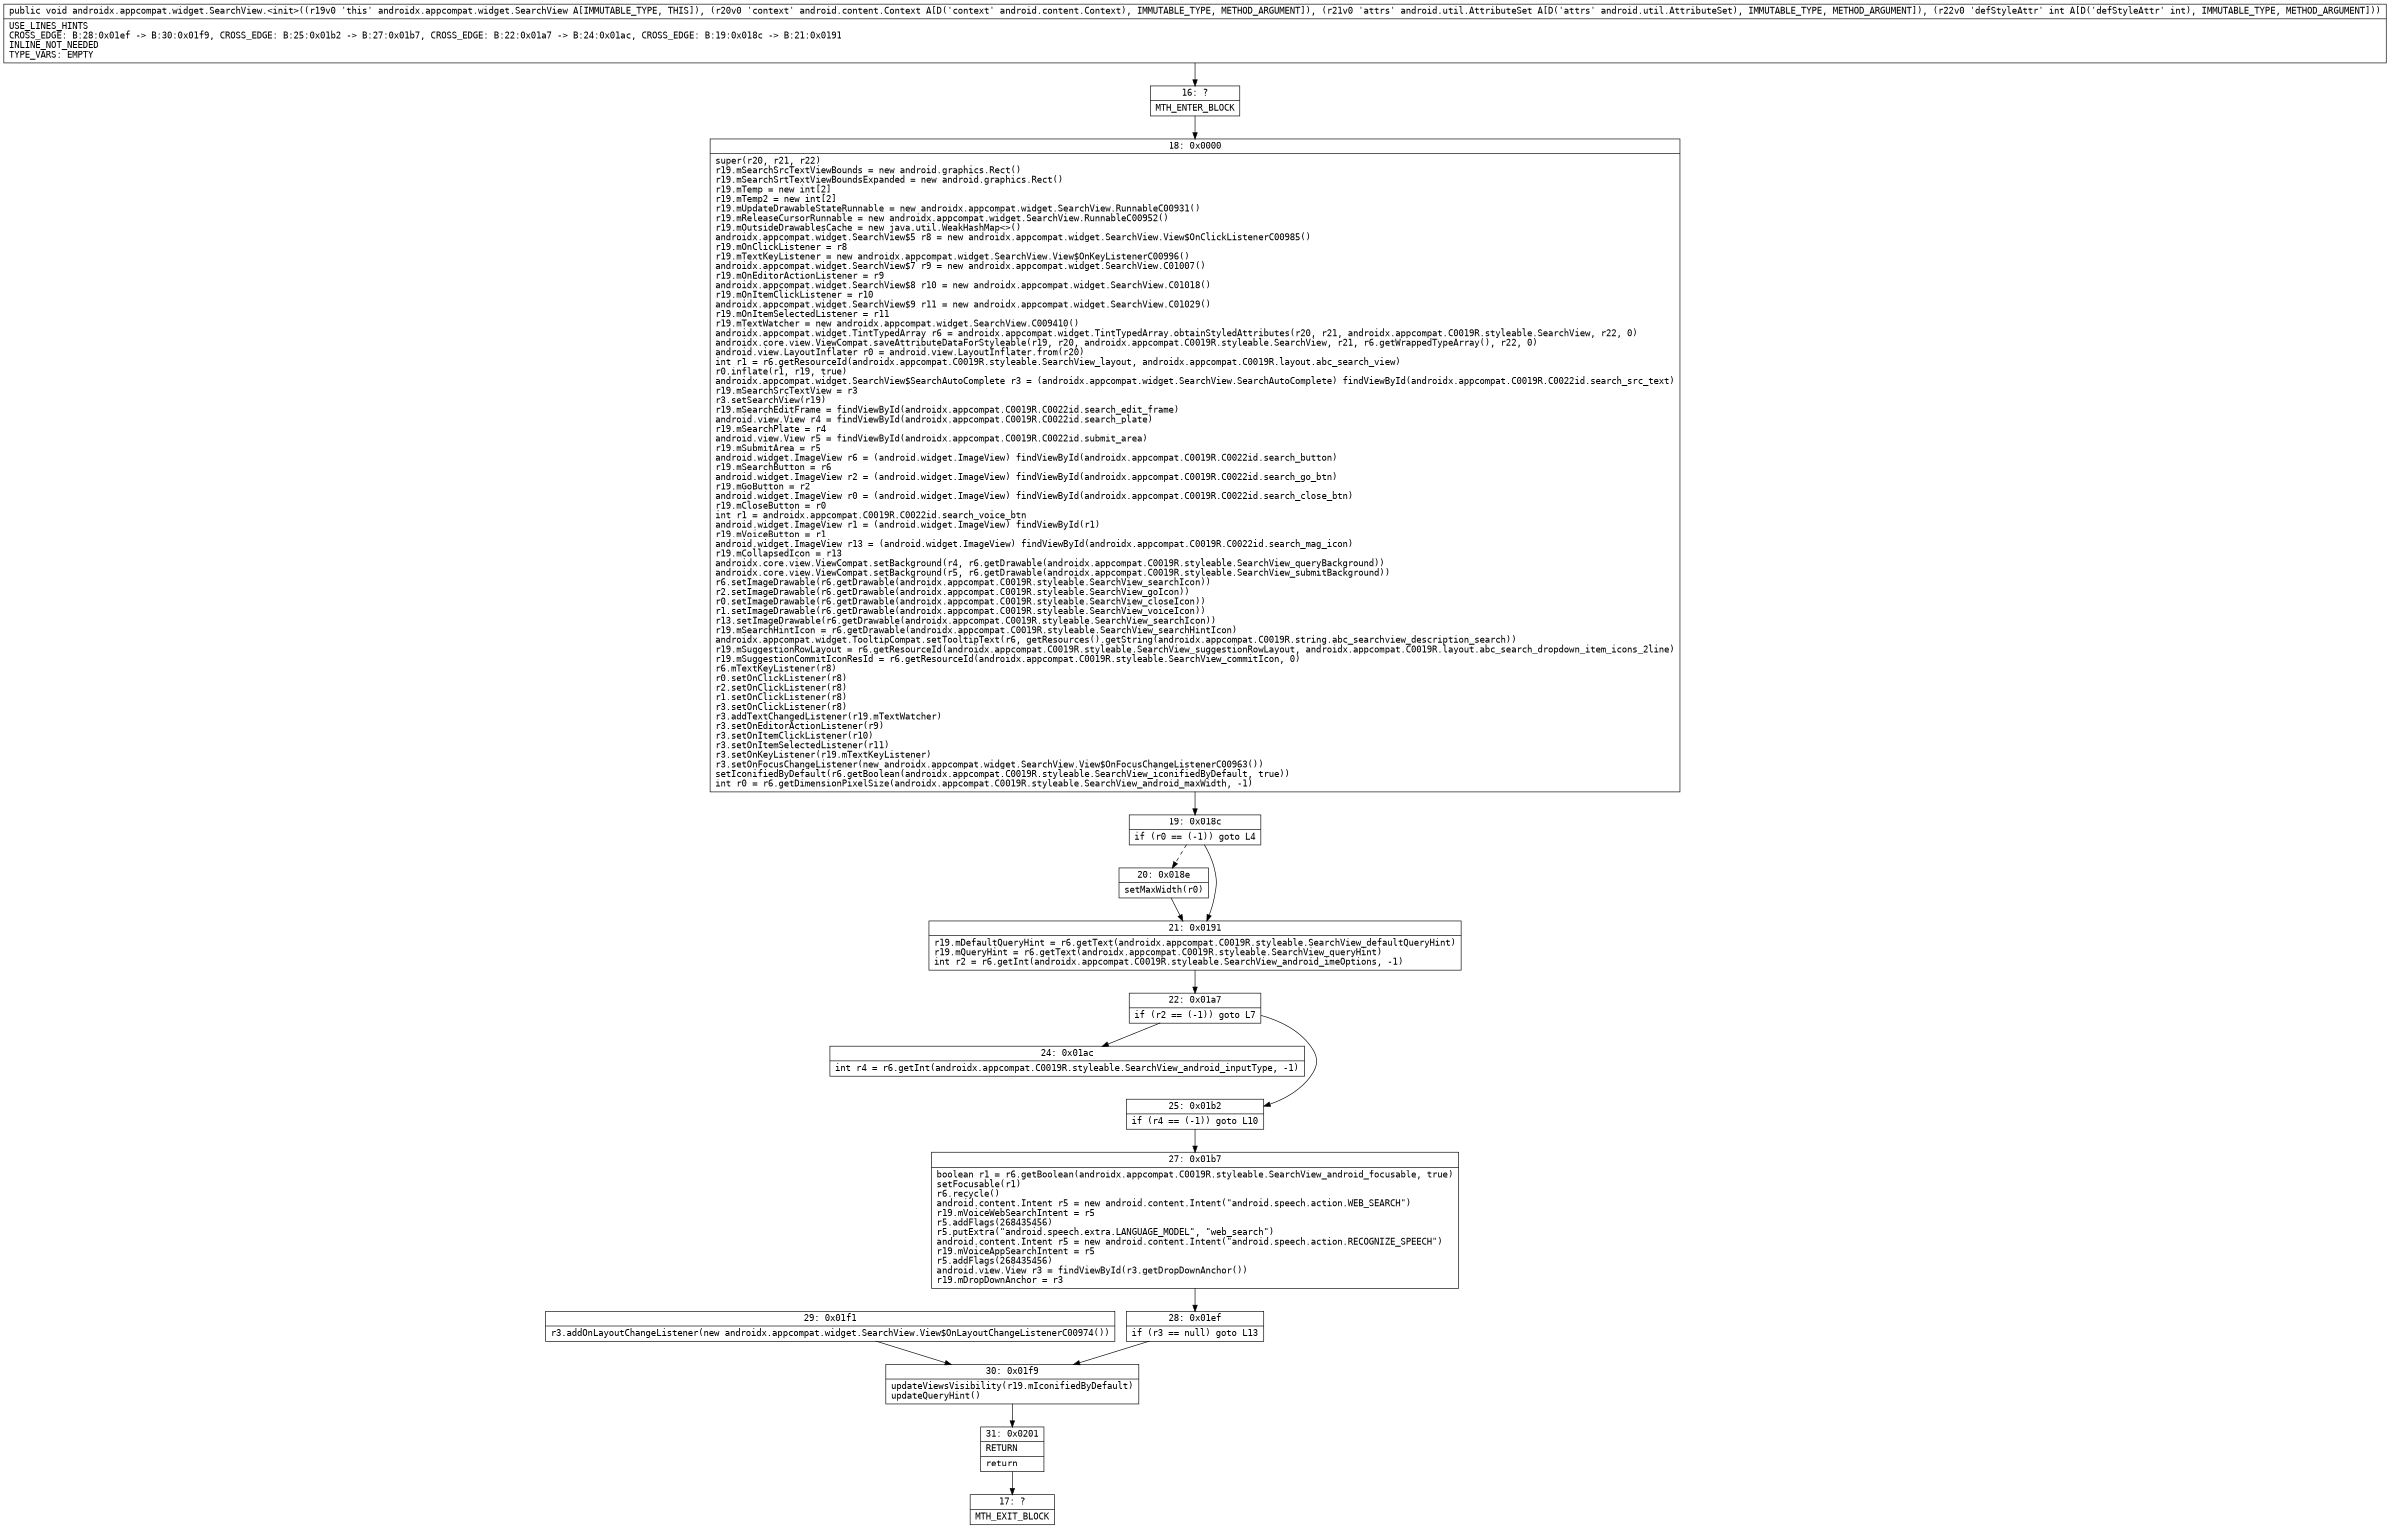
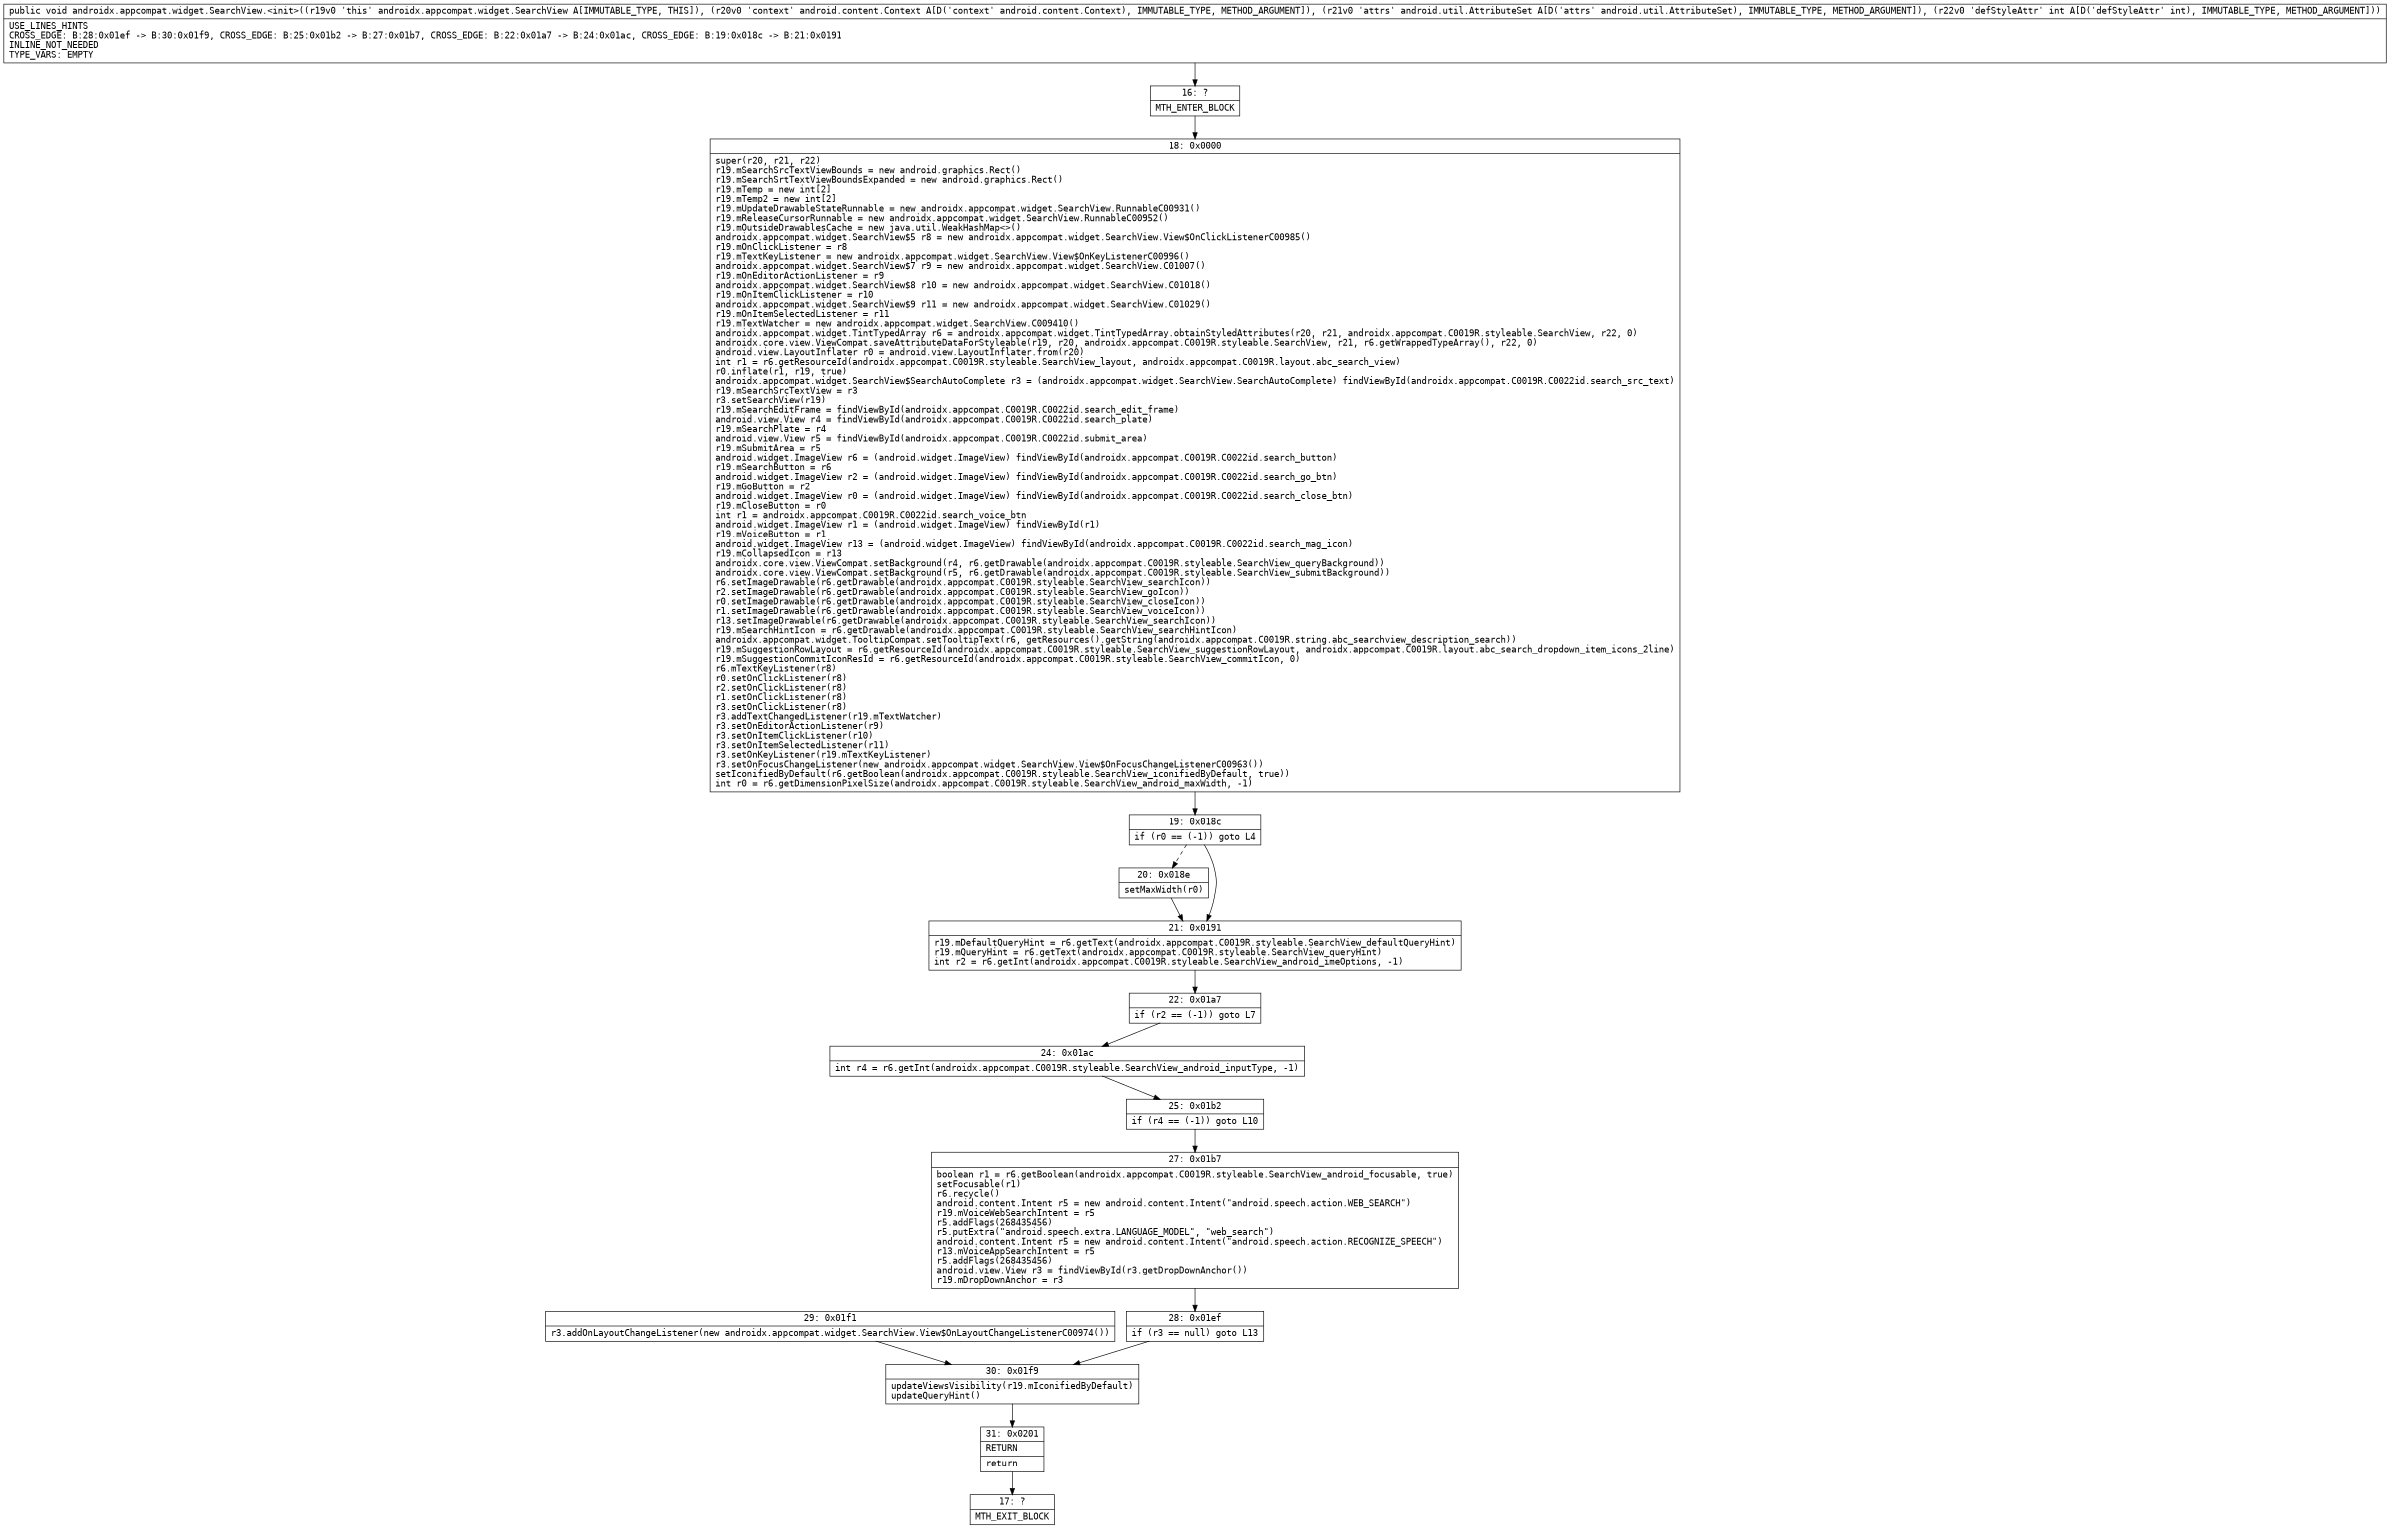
(1316, 1057) -> (1128, 1086)
(1016, 1252) -> (1016, 1252)
